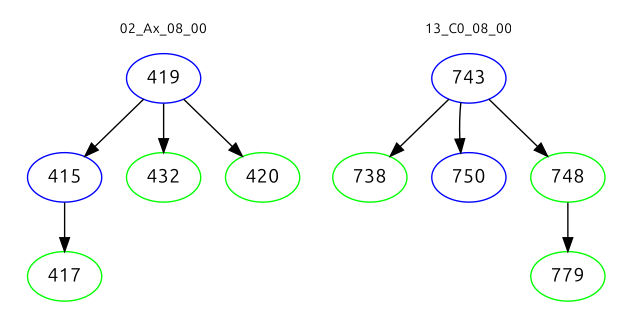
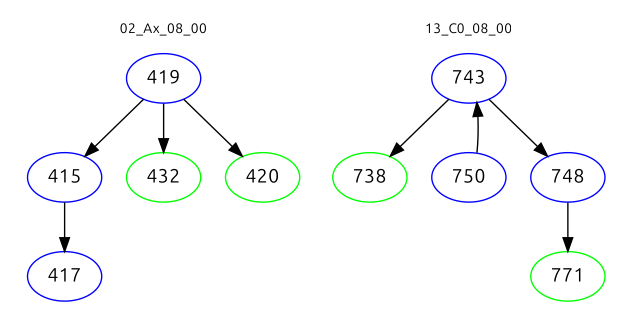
(460, 121) -> (478, 135)
(568, 177) -> (568, 177)
(65, 276) -> (65, 276)
(568, 276) -> (568, 276)
